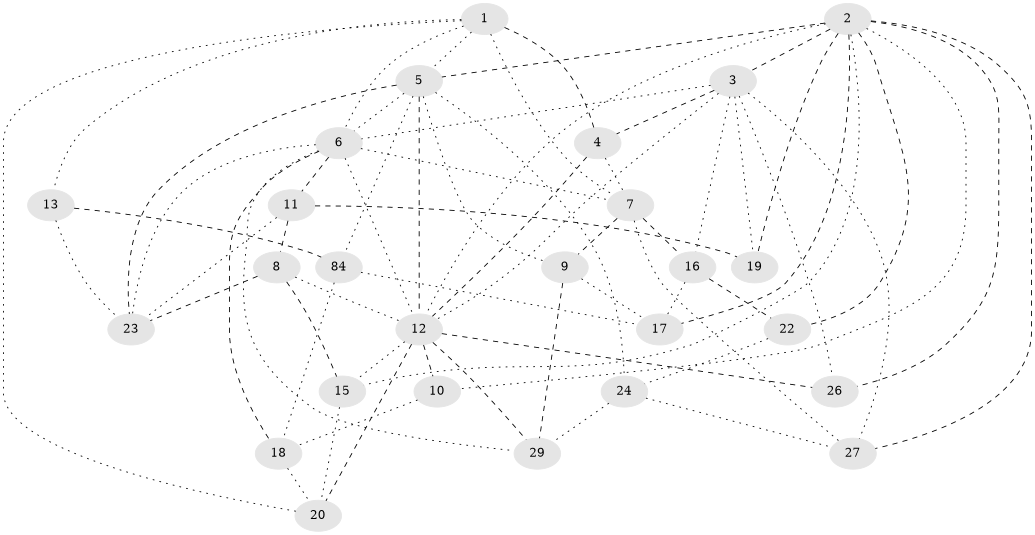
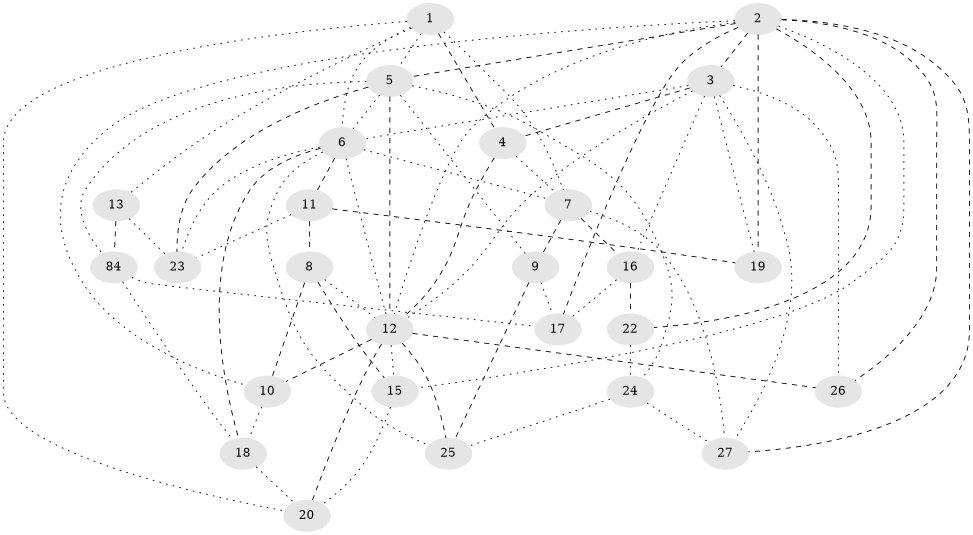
(204, 298) -> (289, 329)
(537, 454) -> (448, 454)
